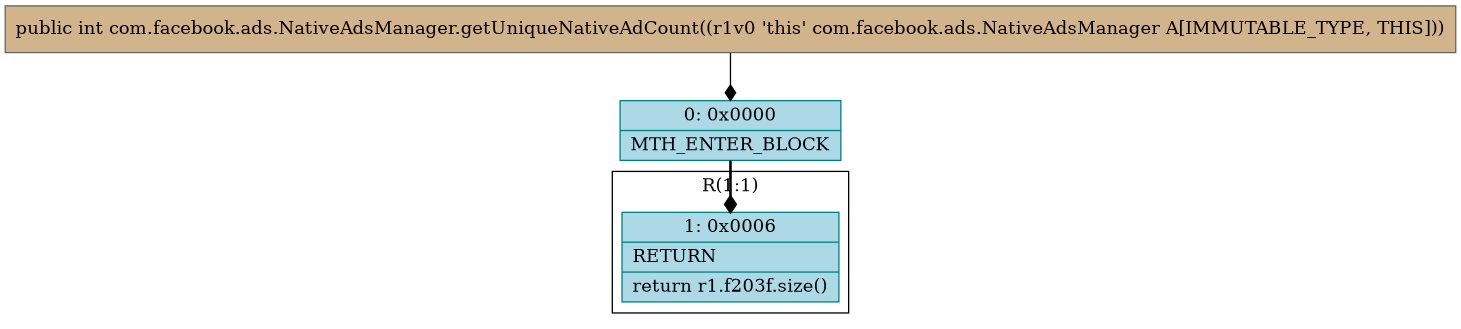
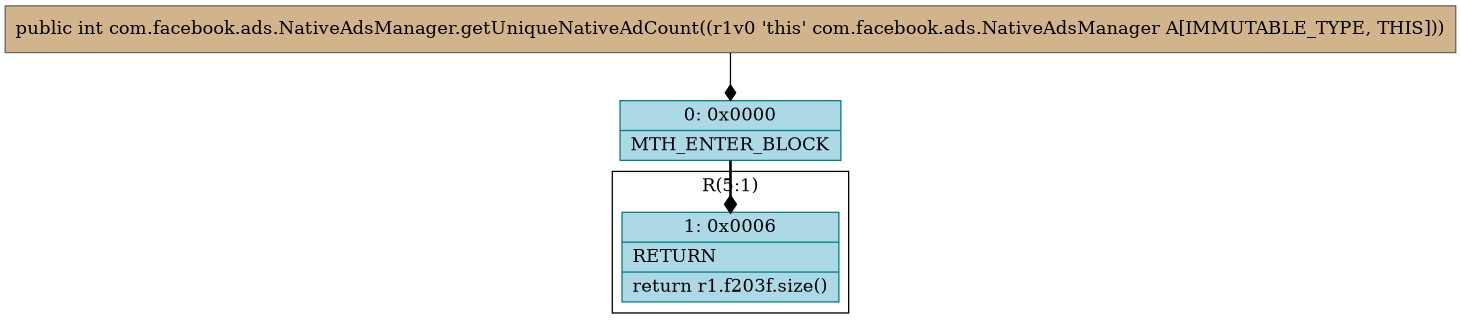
(730, 186) -> (730, 186)
